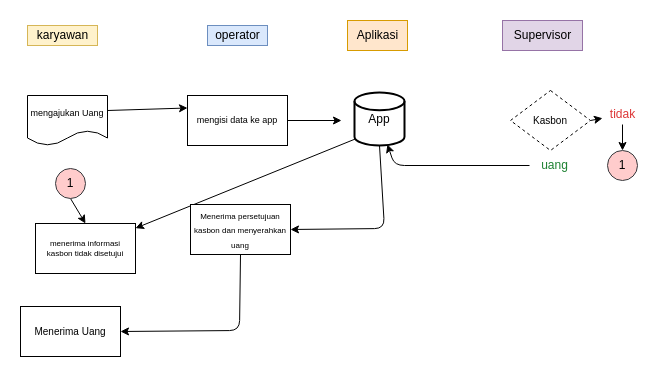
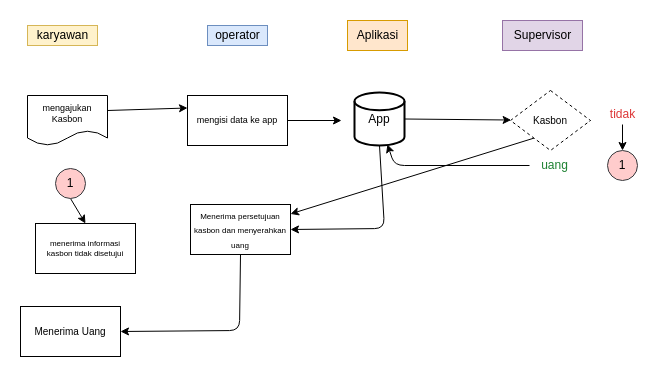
(68, 114) -> (68, 114)
(593, 120) -> (369, 189)
(248, 182) -> (455, 119)
